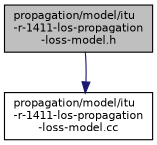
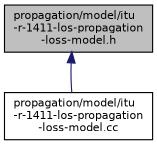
(86, 67) -> (71, 78)
